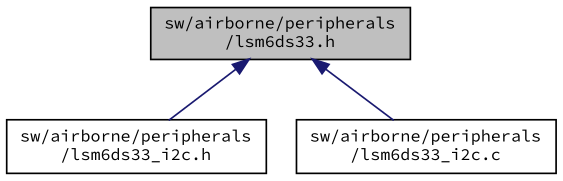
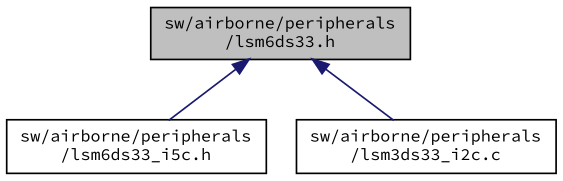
(137, 147) -> (137, 147)
(426, 147) -> (426, 147)
